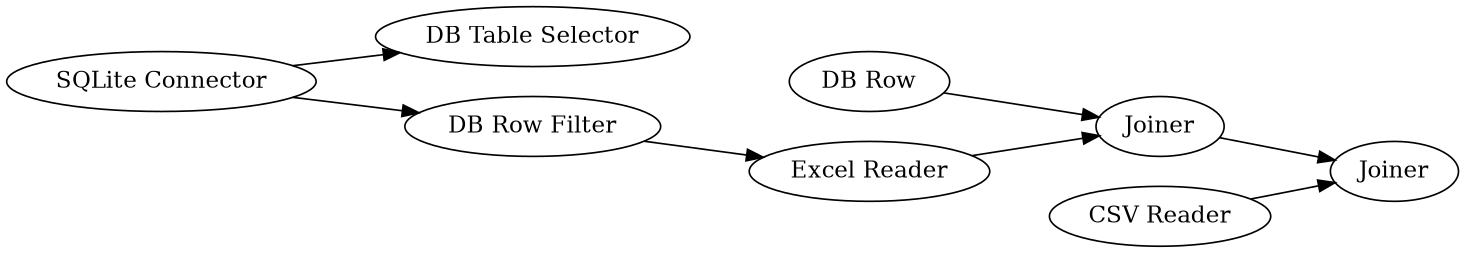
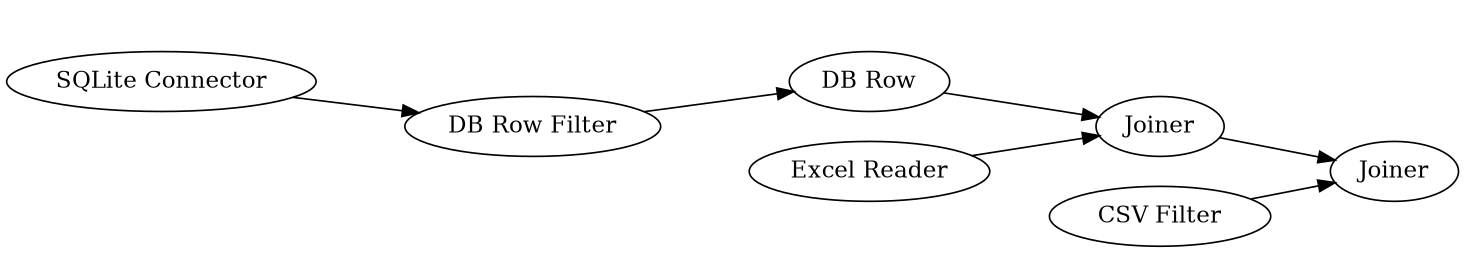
(533, 37) -> none
(695, 148) -> (711, 103)
(1160, 216) -> (1160, 216)
